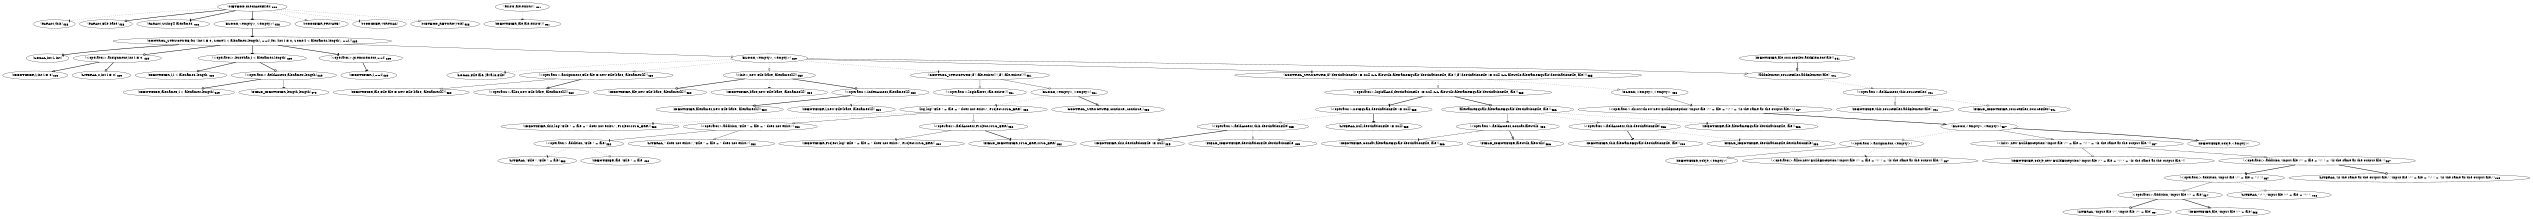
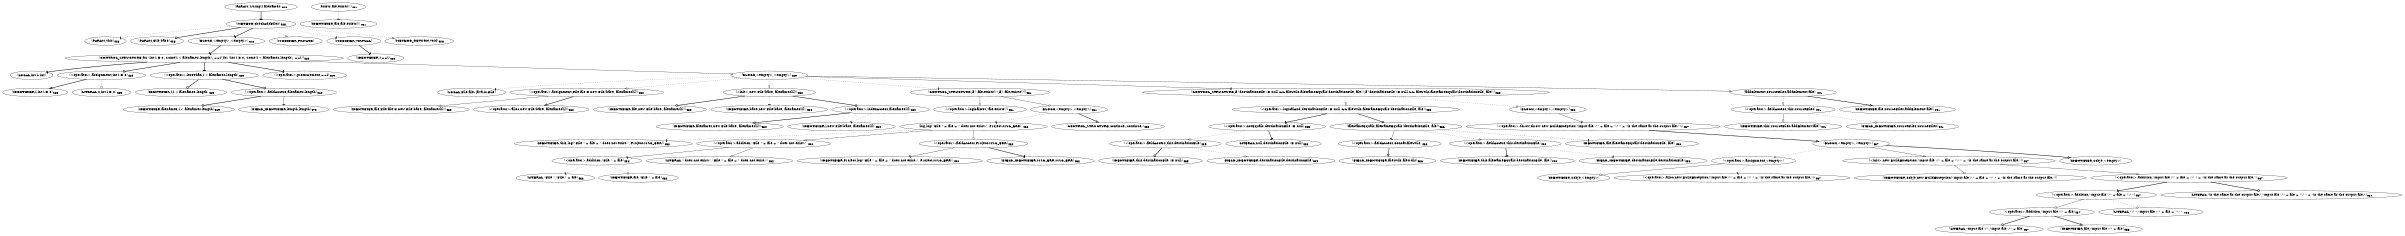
(213, 15) -> (261, 15)
(110, 66) -> (101, 83)
(365, 66) -> (364, 49)
(1797, 66) -> (1839, 101)
(1392, 144) -> none
